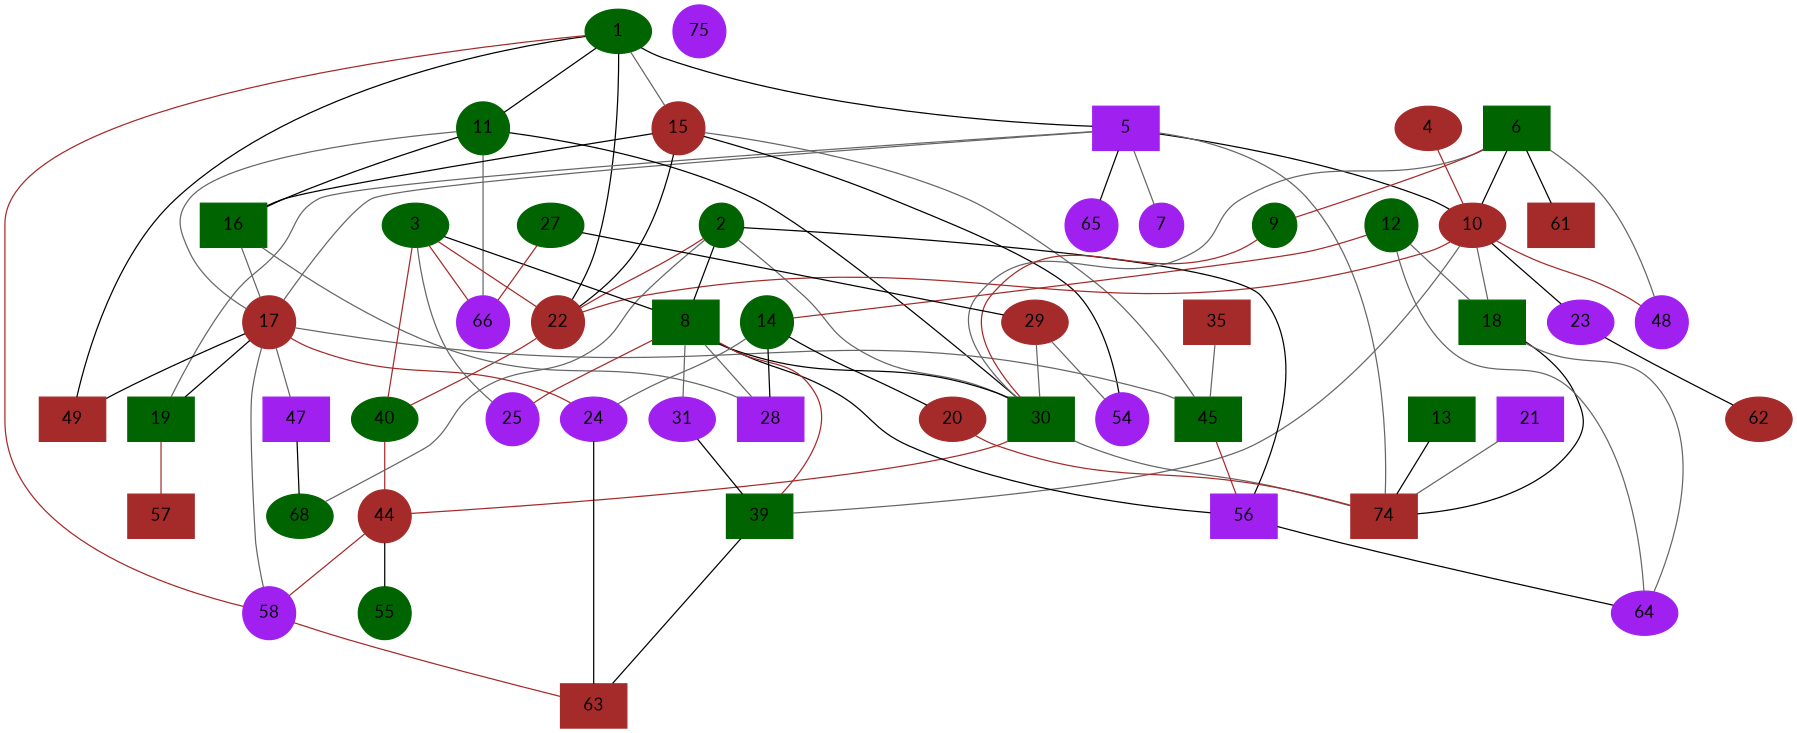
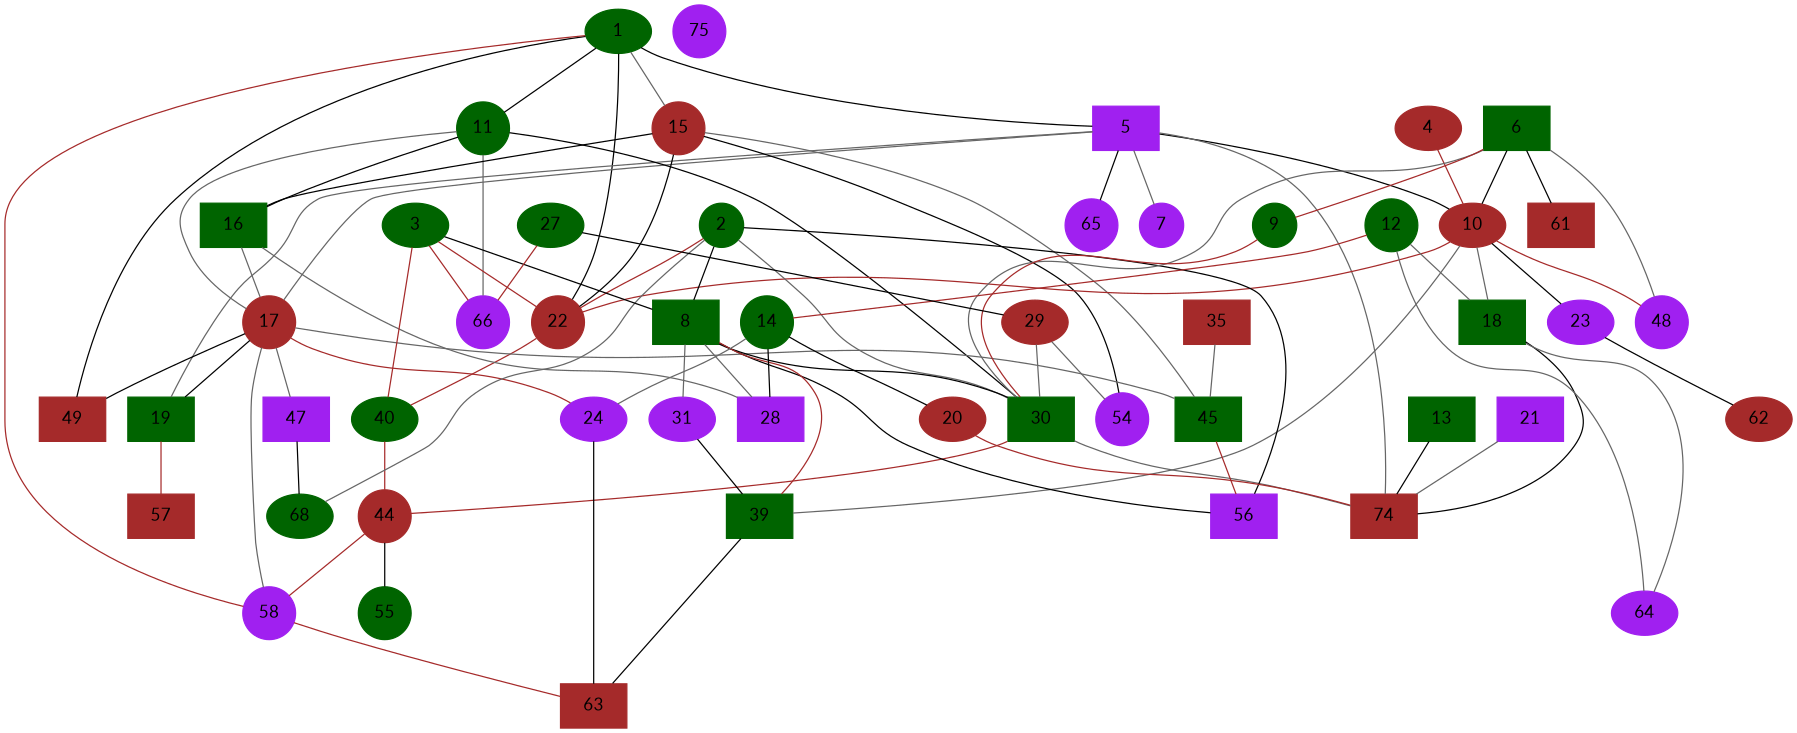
(513, 419) -> none
(1445, 567) -> none
